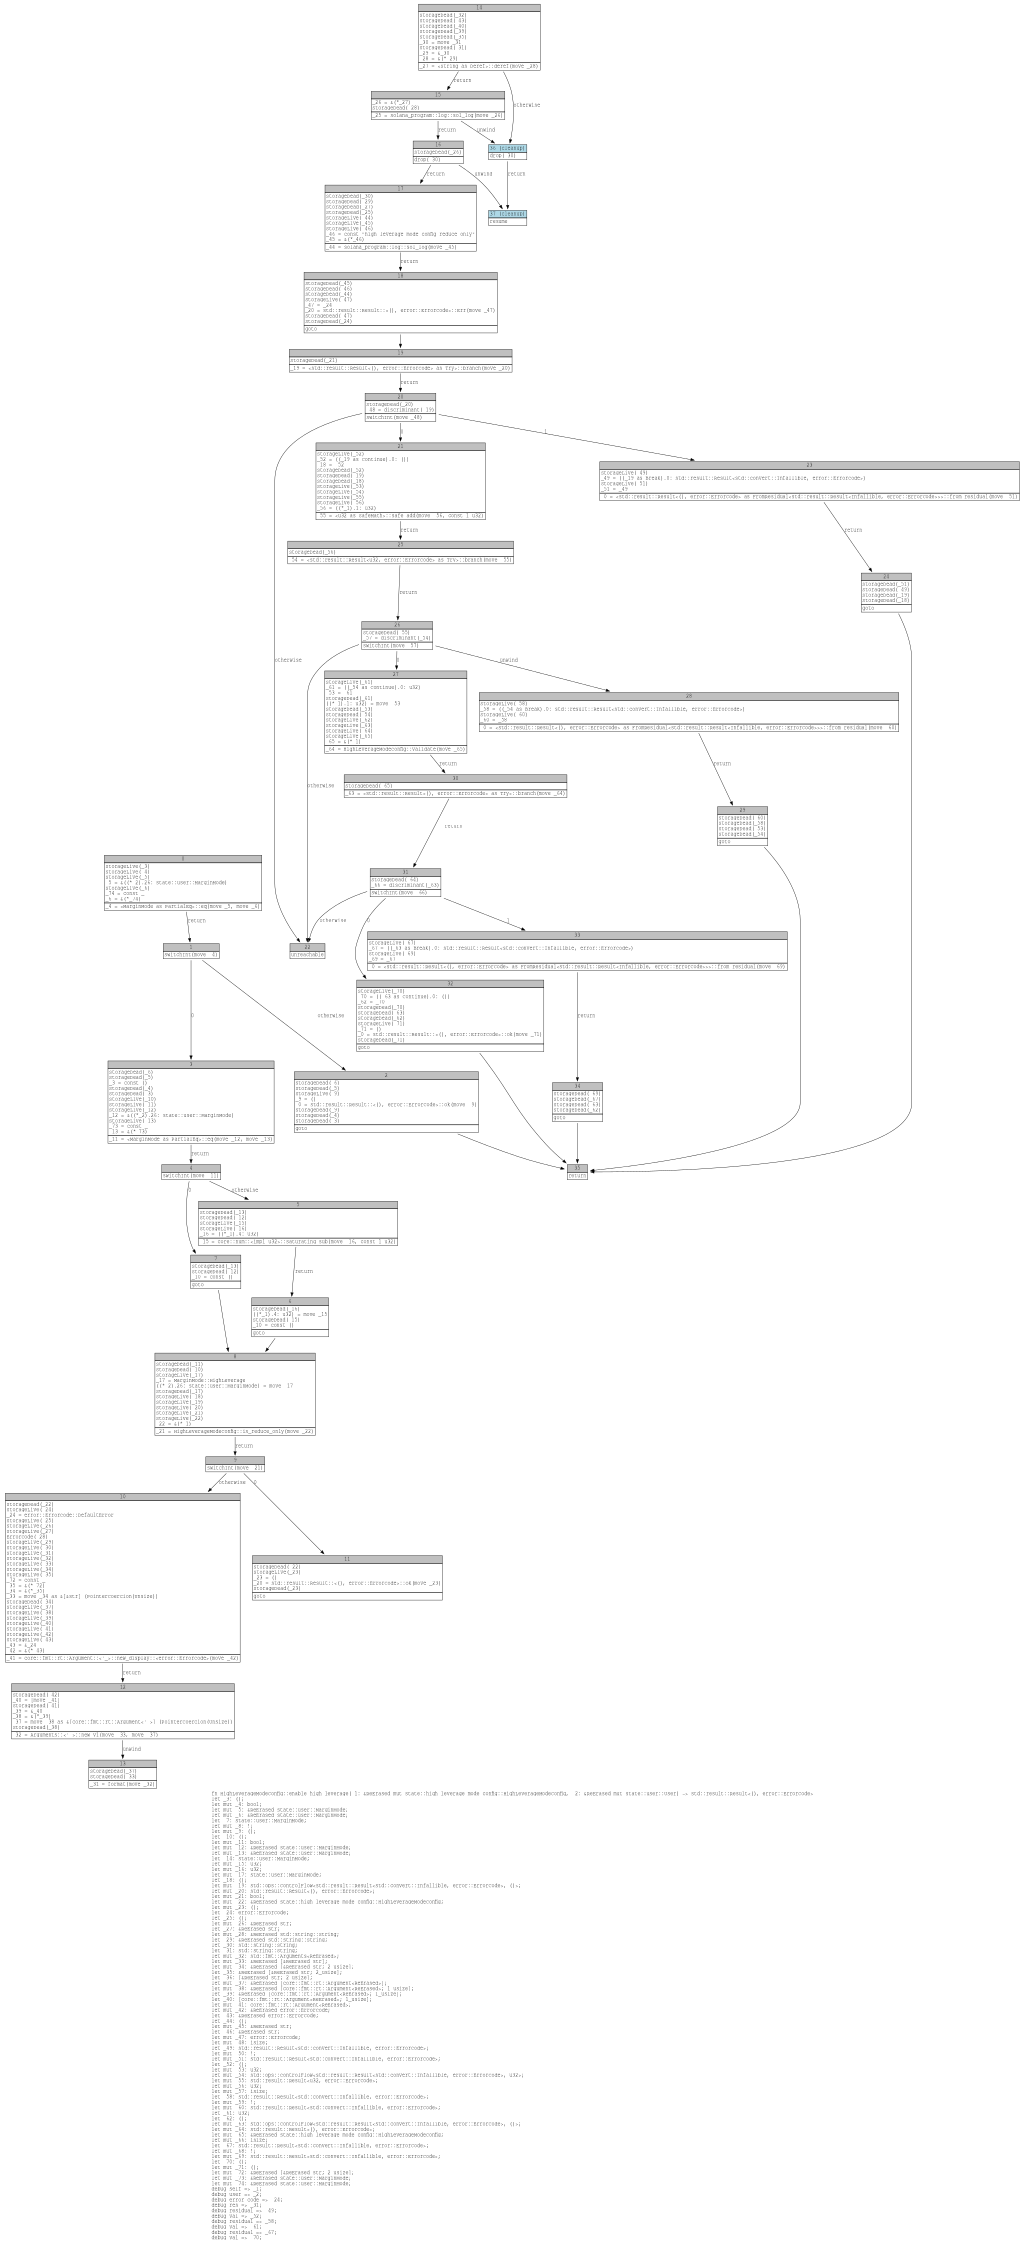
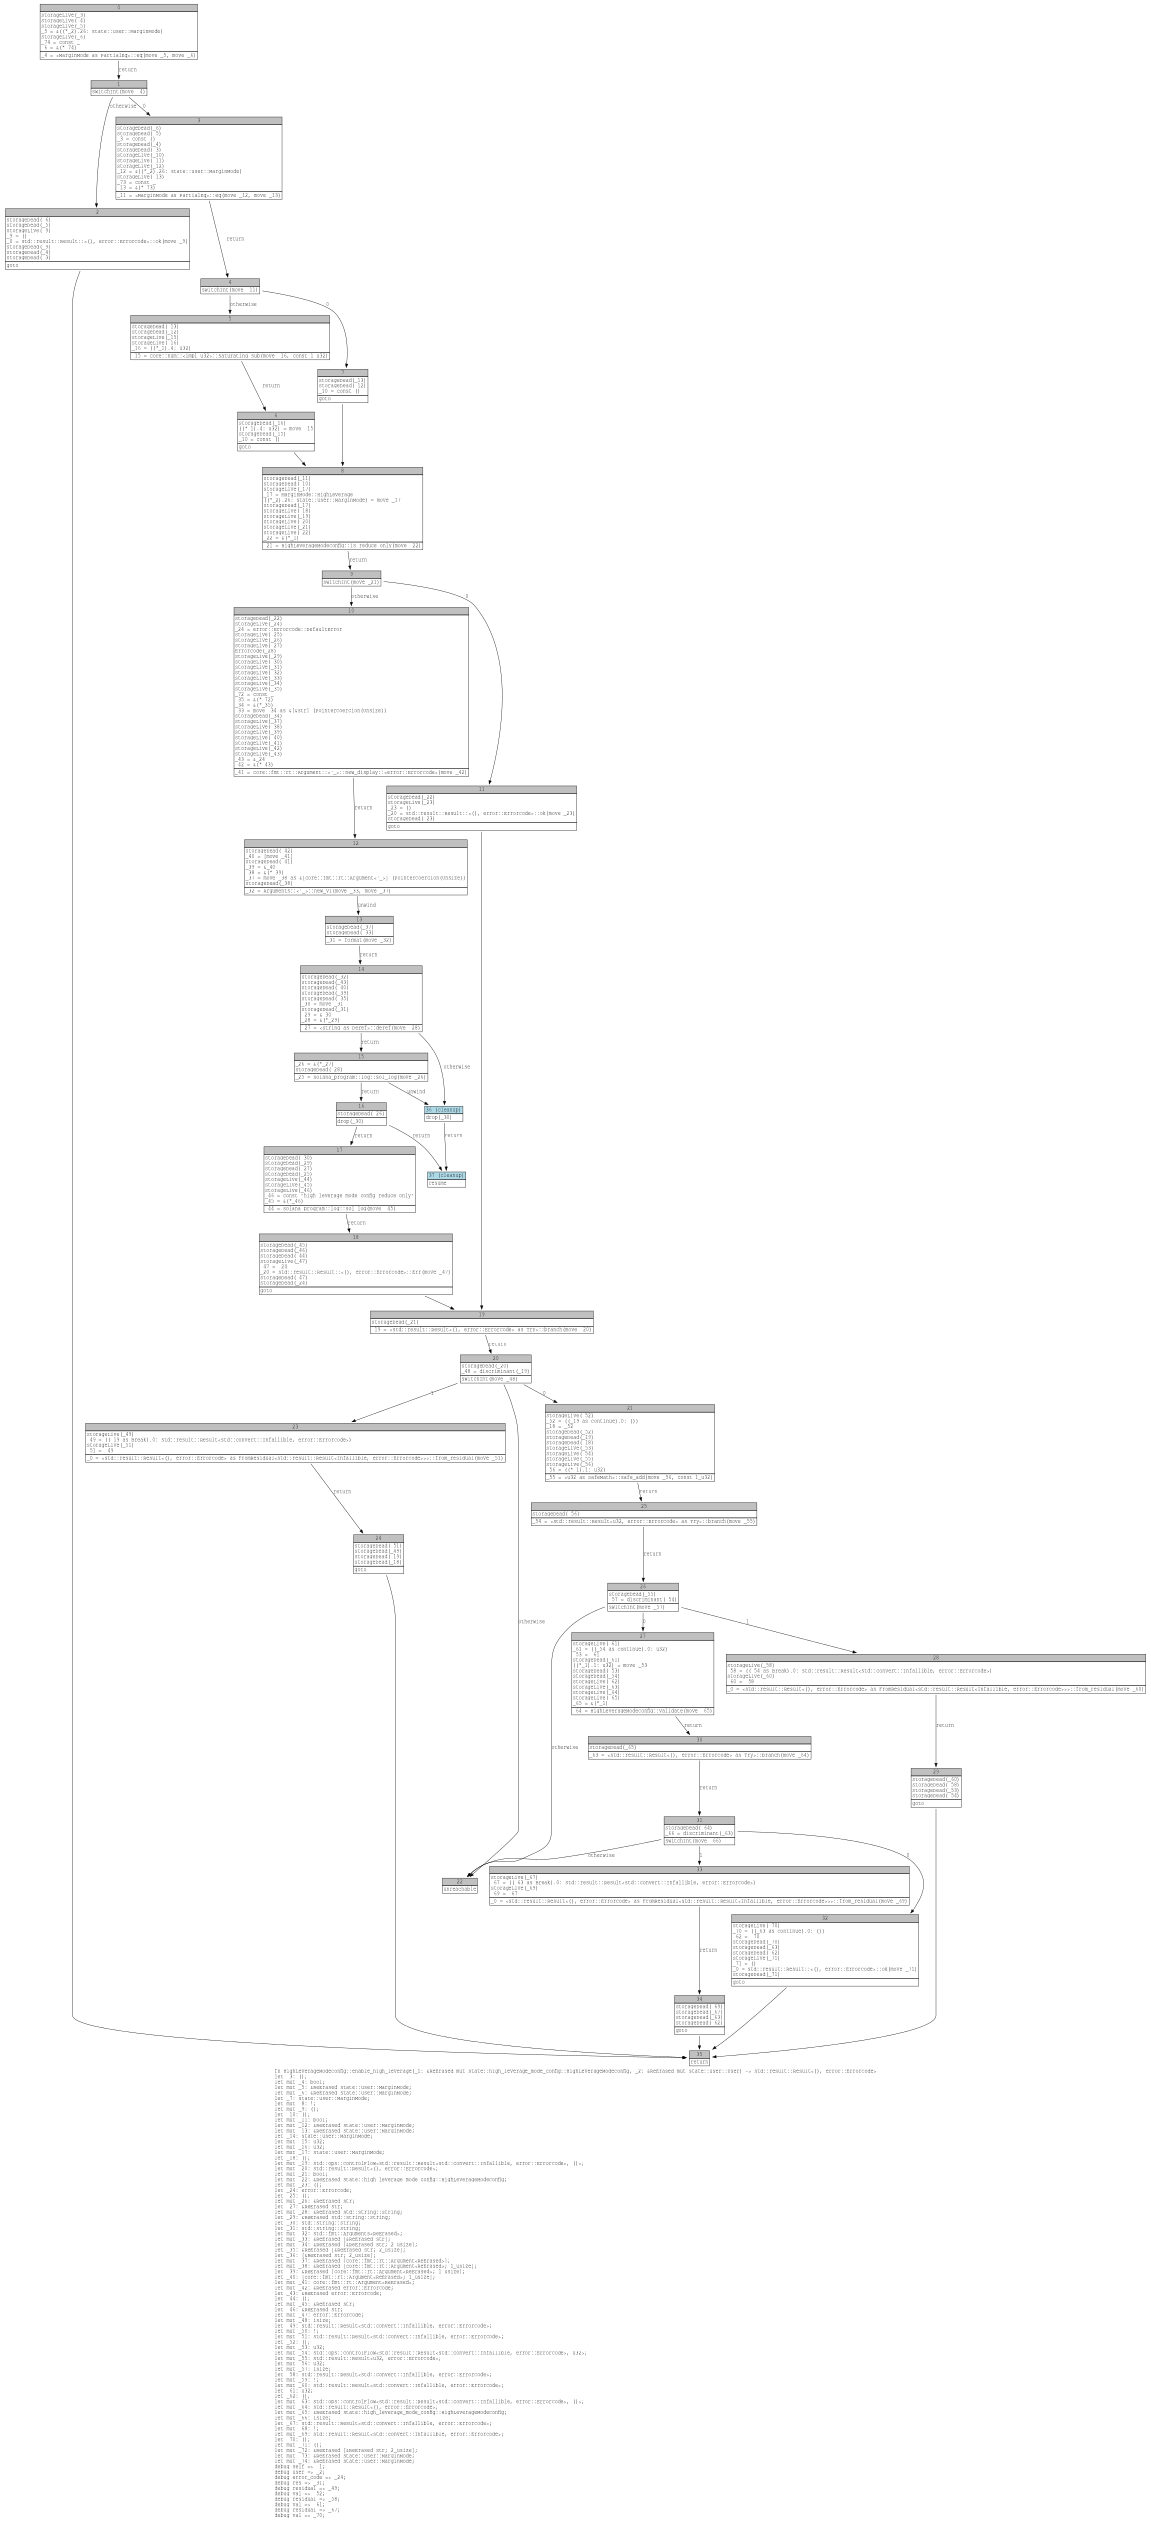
(484, 174) -> (421, 1136)
(509, 660) -> (748, 1622)
none -> (360, 953)
none -> (482, 1069)
